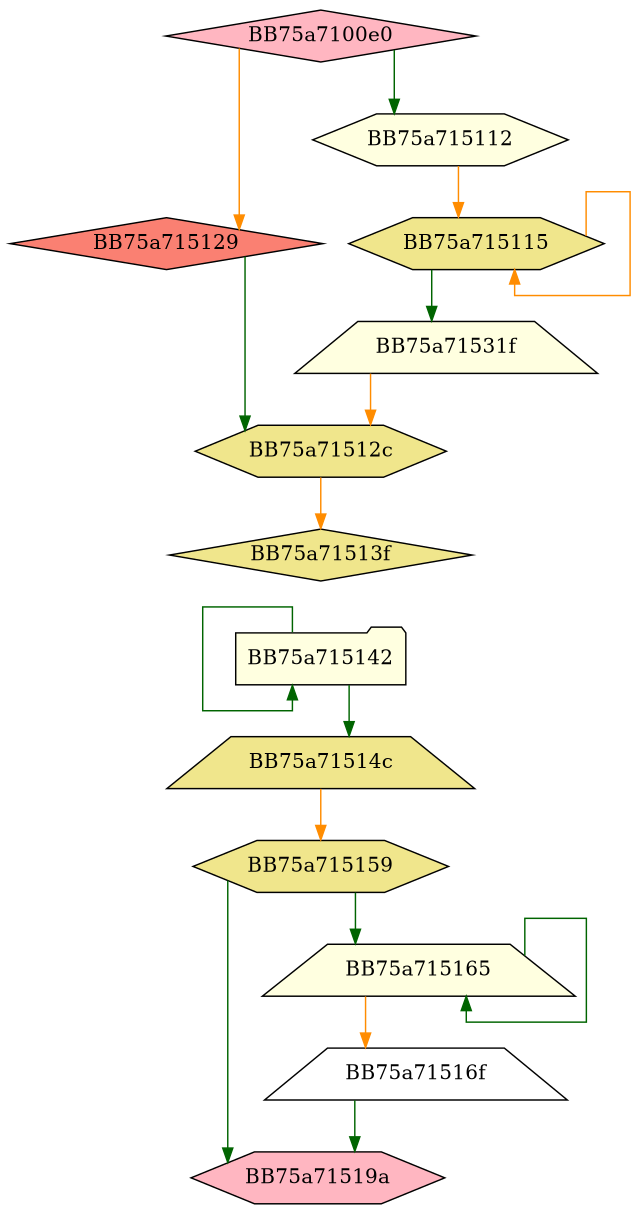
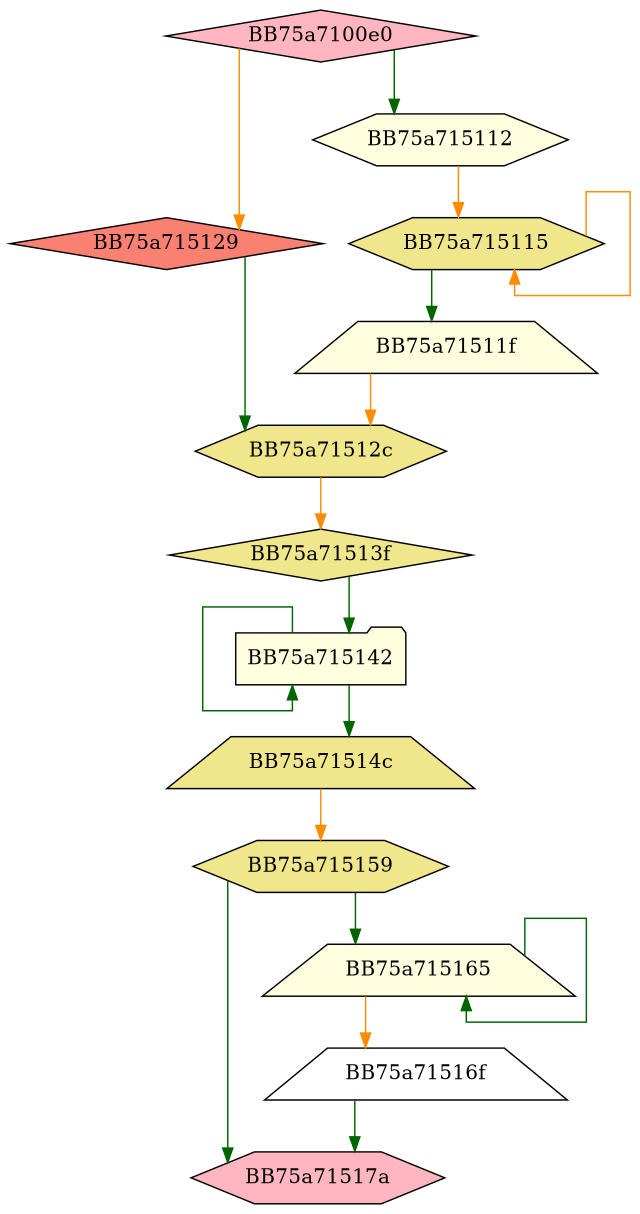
(446, 347) -> (446, 347)
none -> (349, 597)
(318, 1178) -> (318, 1178)
